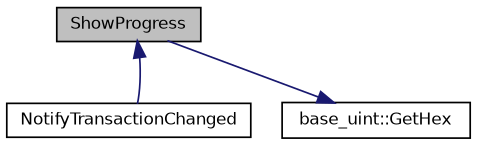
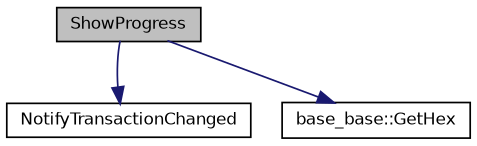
(140, 81) -> (118, 64)
(376, 120) -> (376, 120)
